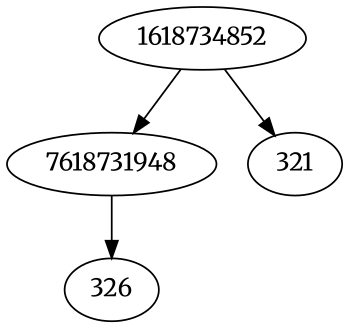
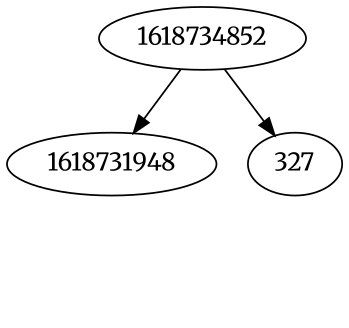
(112, 164) -> (112, 164)
(295, 164) -> (295, 164)
(112, 290) -> none
